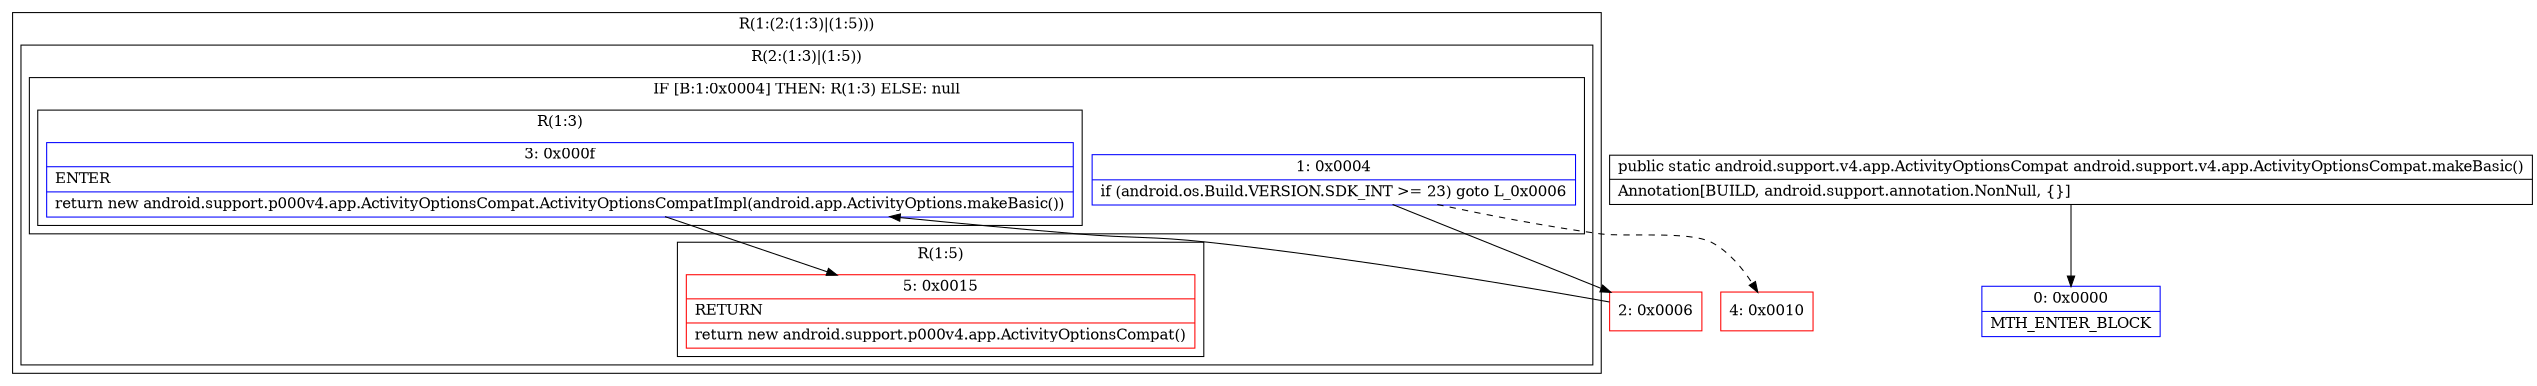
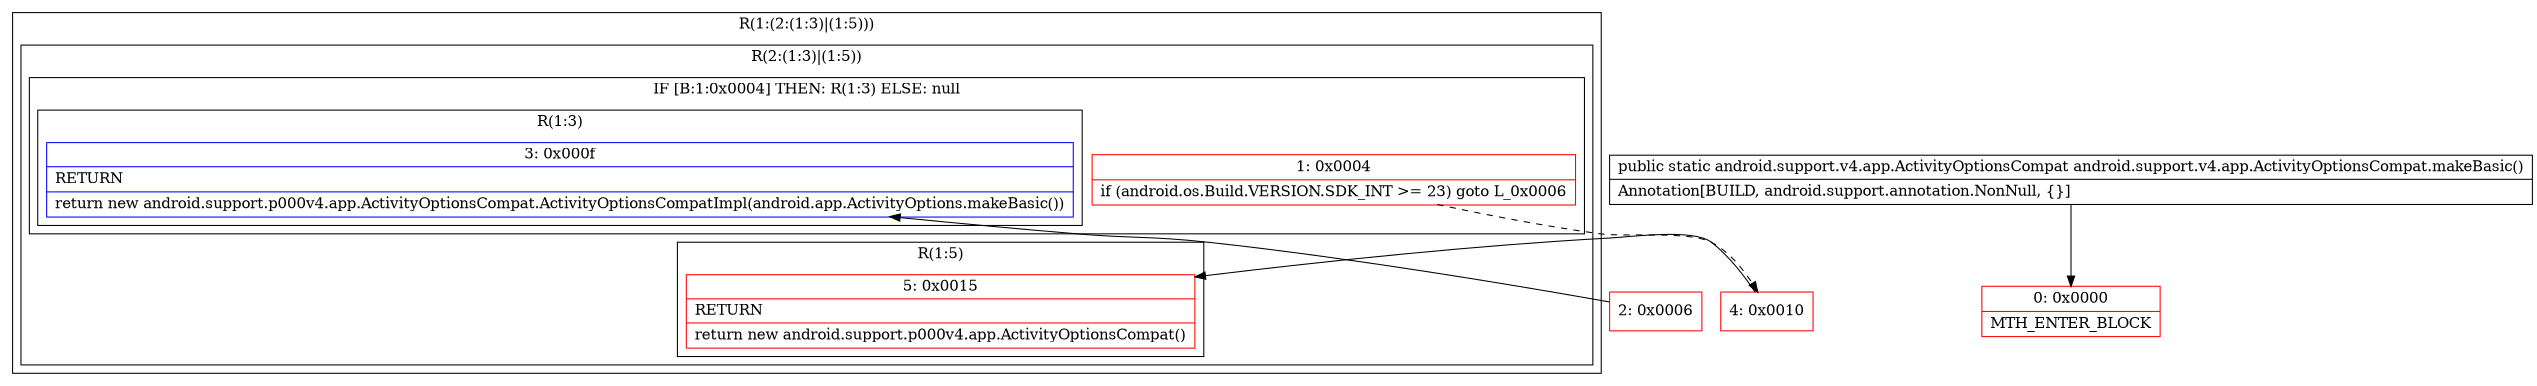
(83, 179) -> (89, 179)
(1334, 180) -> (1334, 180)
(1497, 246) -> none
(762, 250) -> (1492, 246)
(2071, 311) -> (2071, 311)
